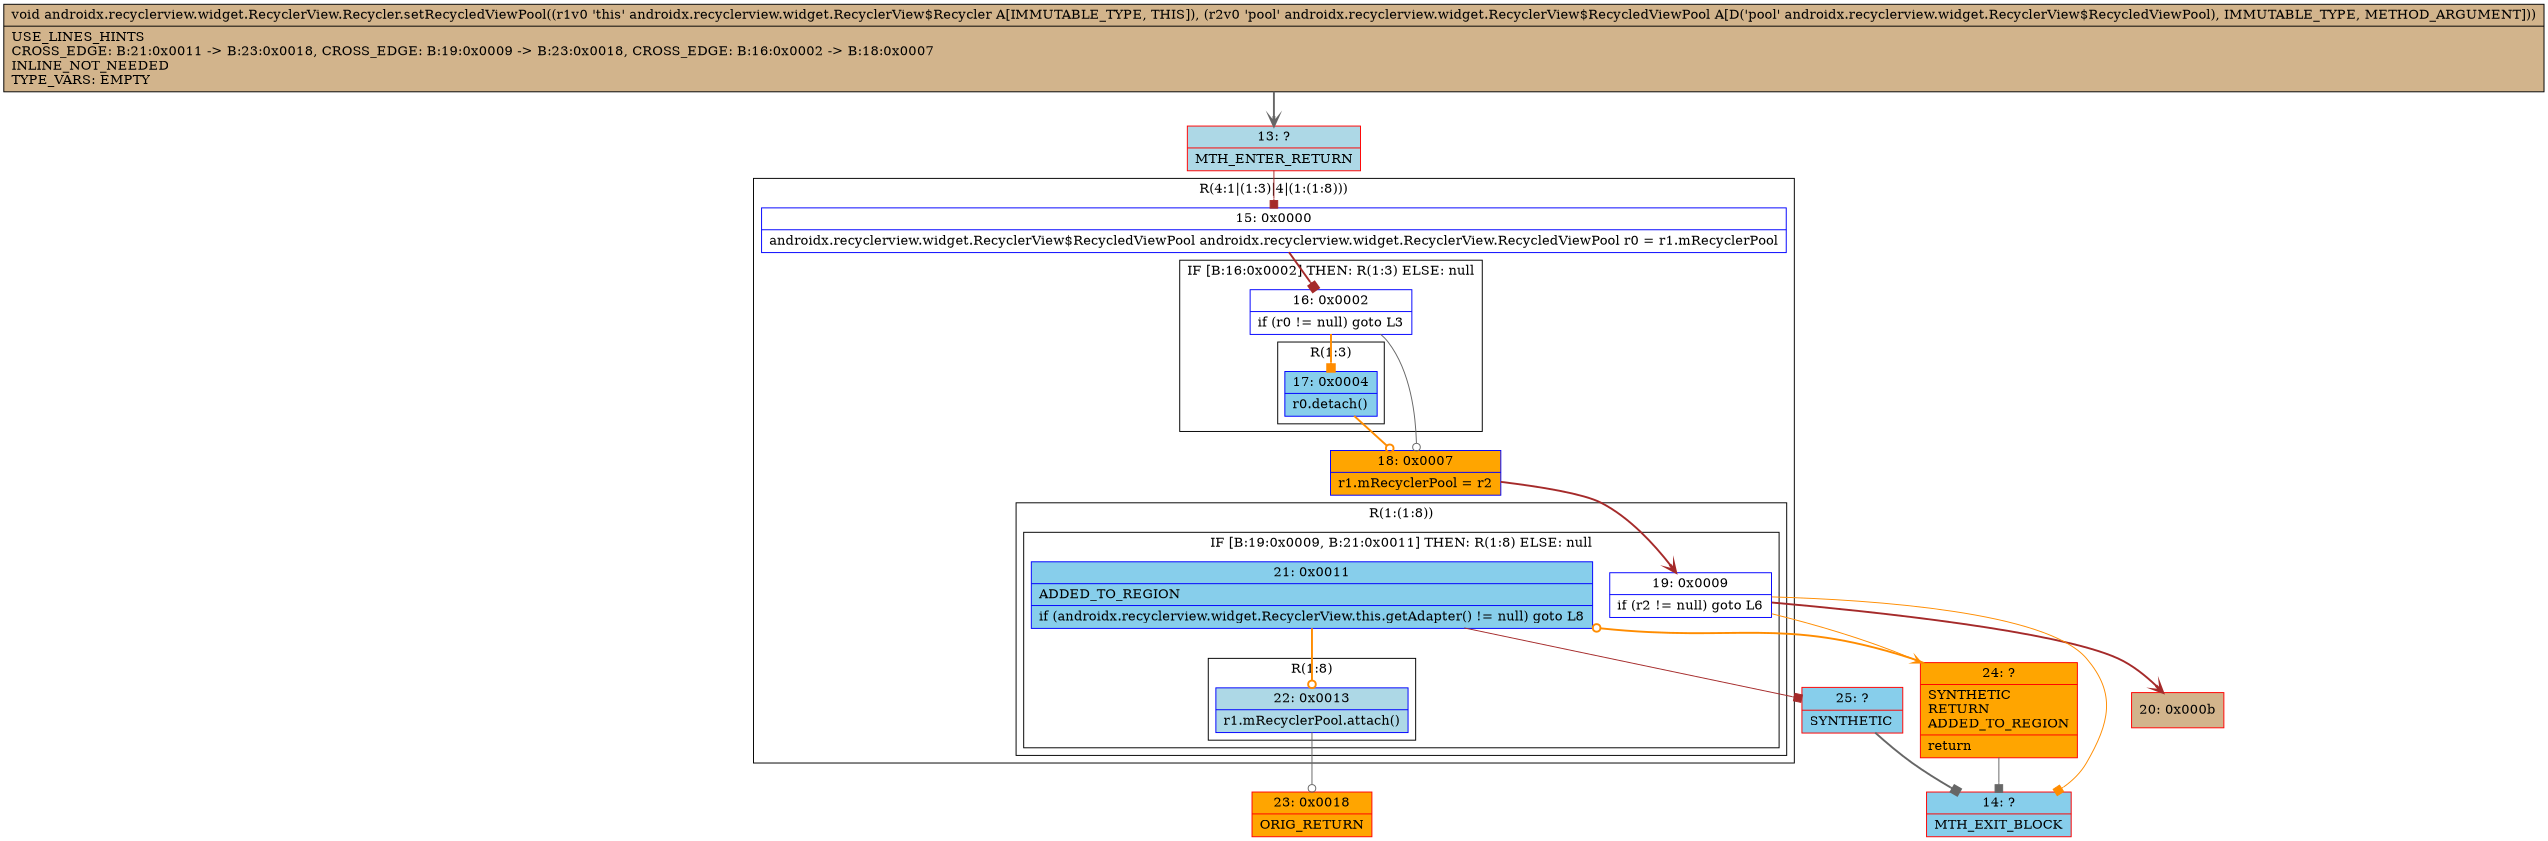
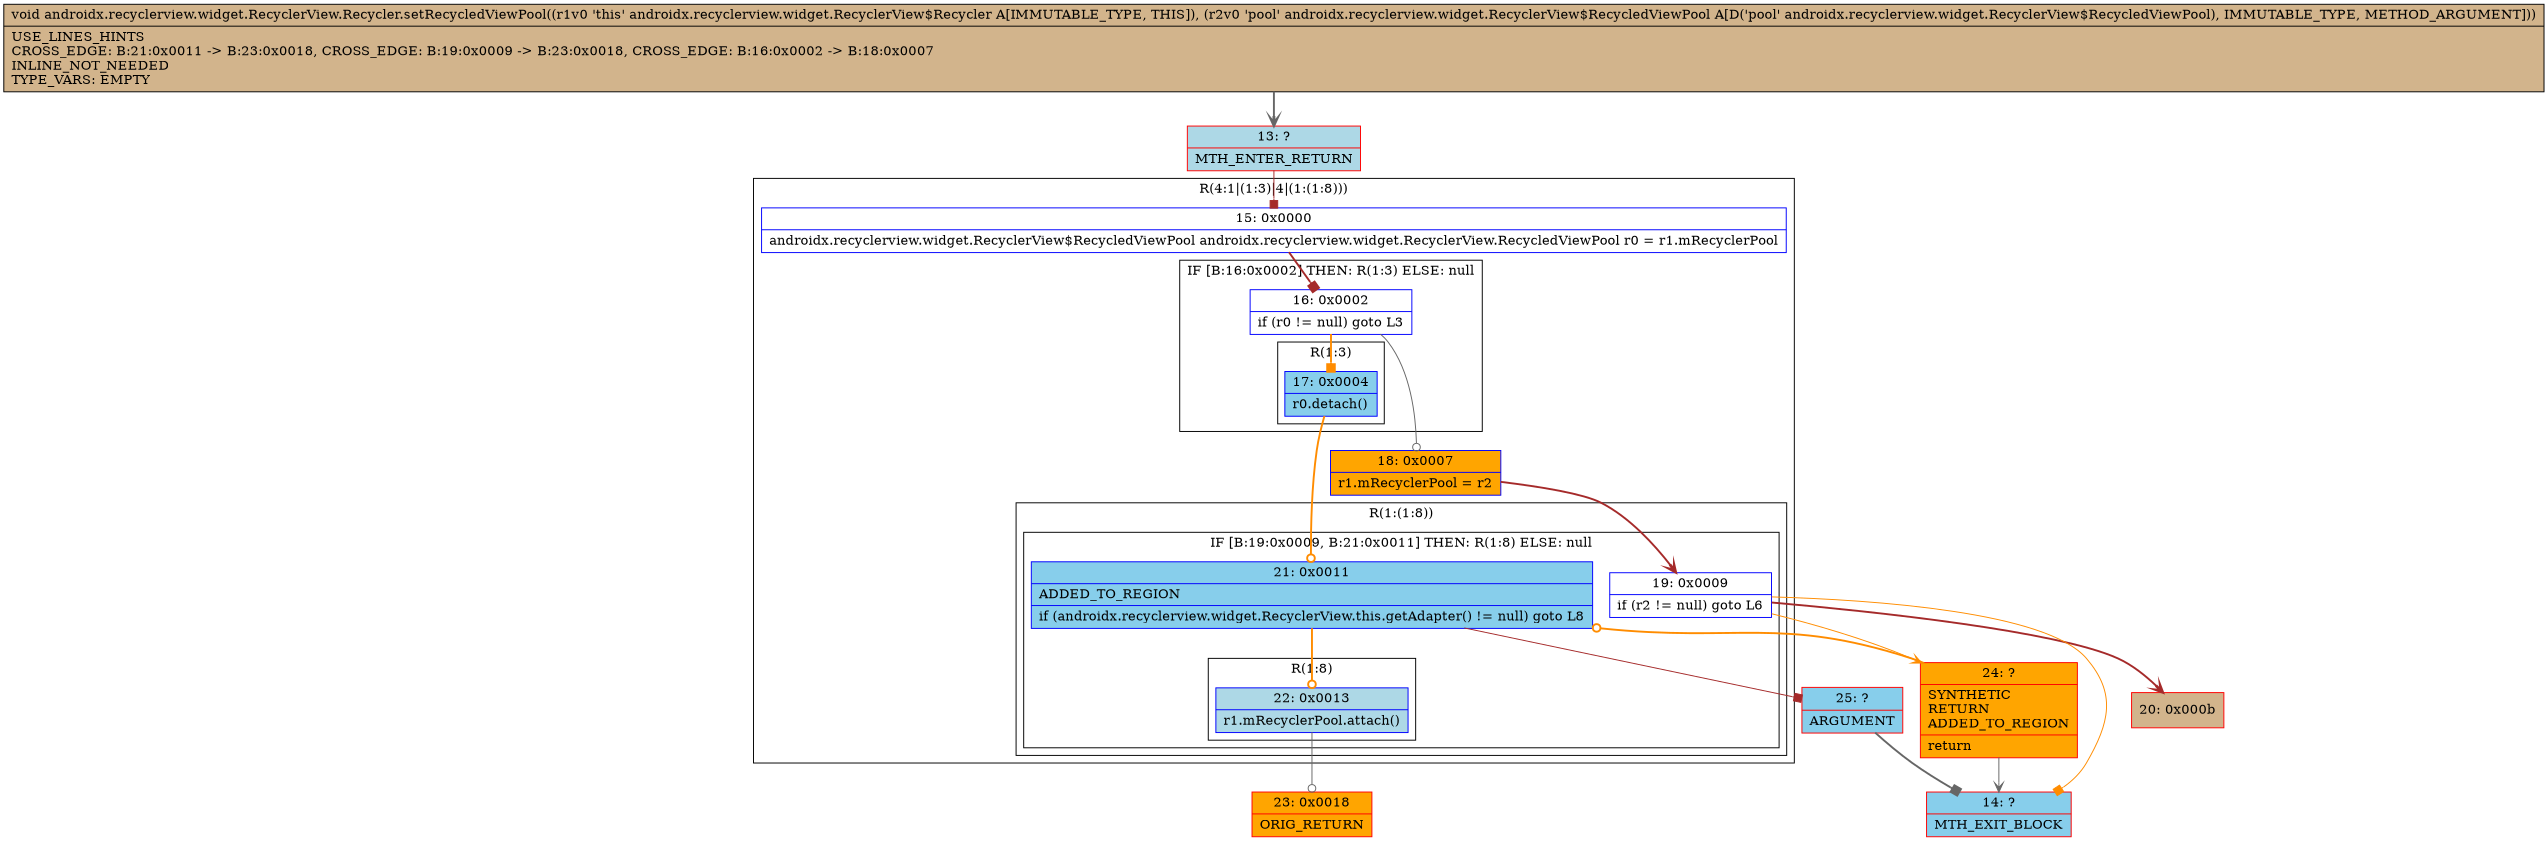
(1378, 437) -> (1313, 485)
(1851, 721) -> (1852, 721)
(1999, 770) -> (1999, 770)
